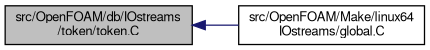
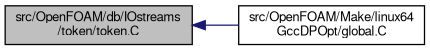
(332, 25) -> (332, 25)
